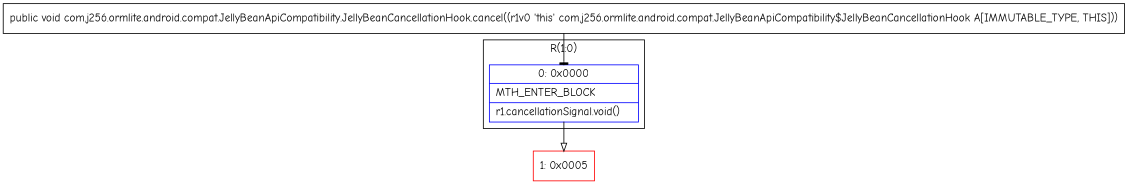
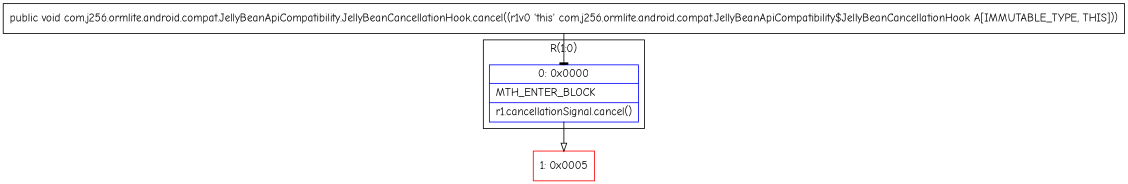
(558, 112) -> (564, 112)
